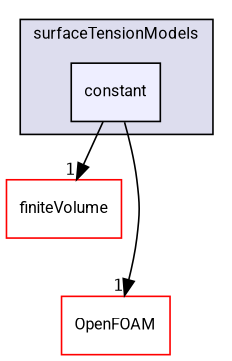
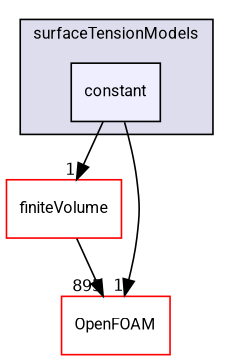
none -> (87, 260)
